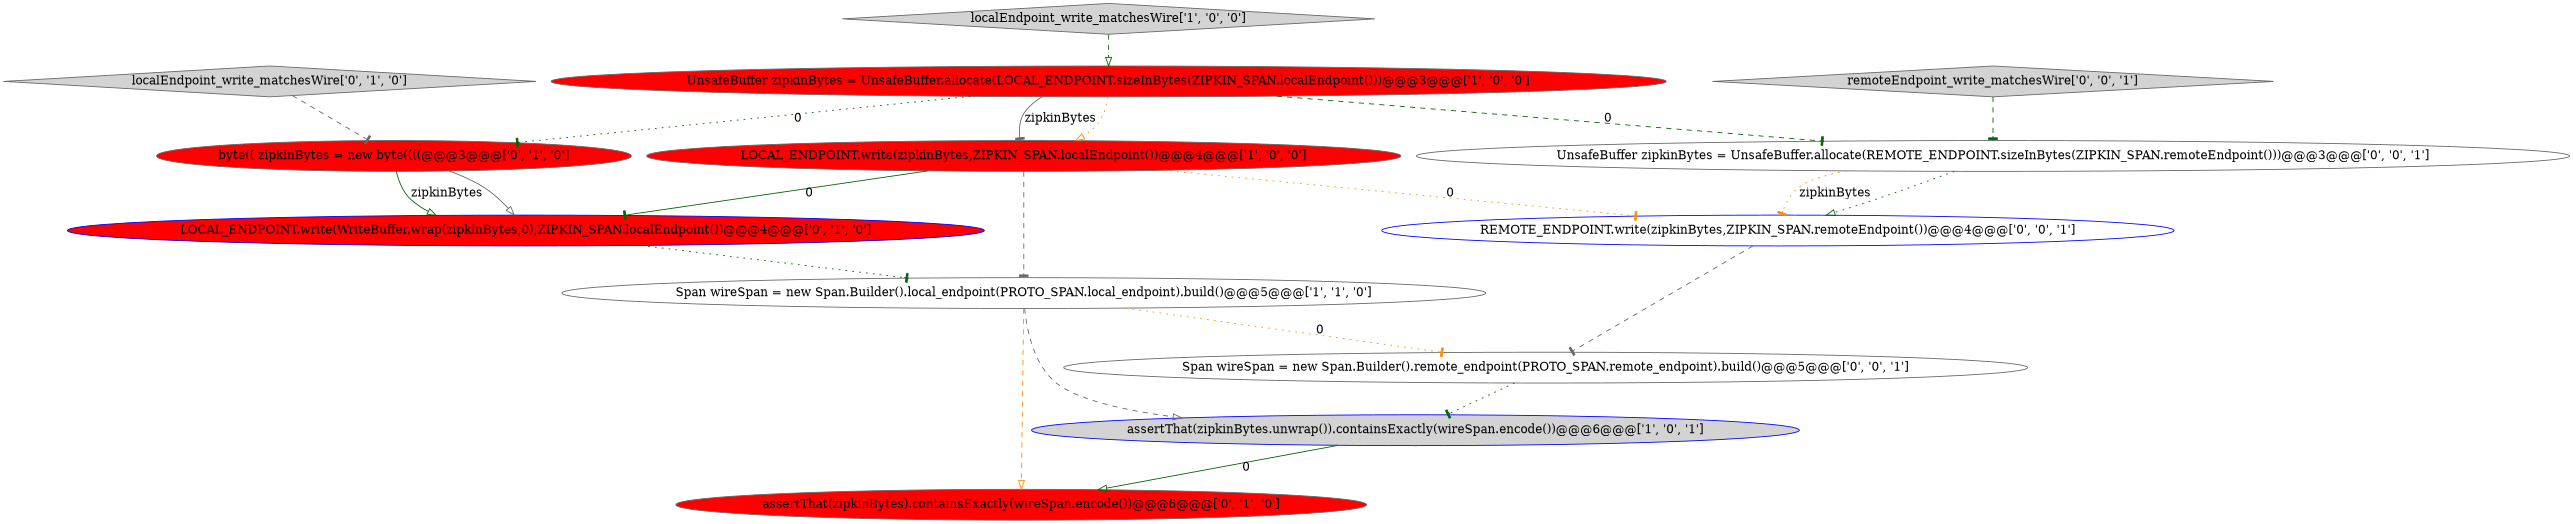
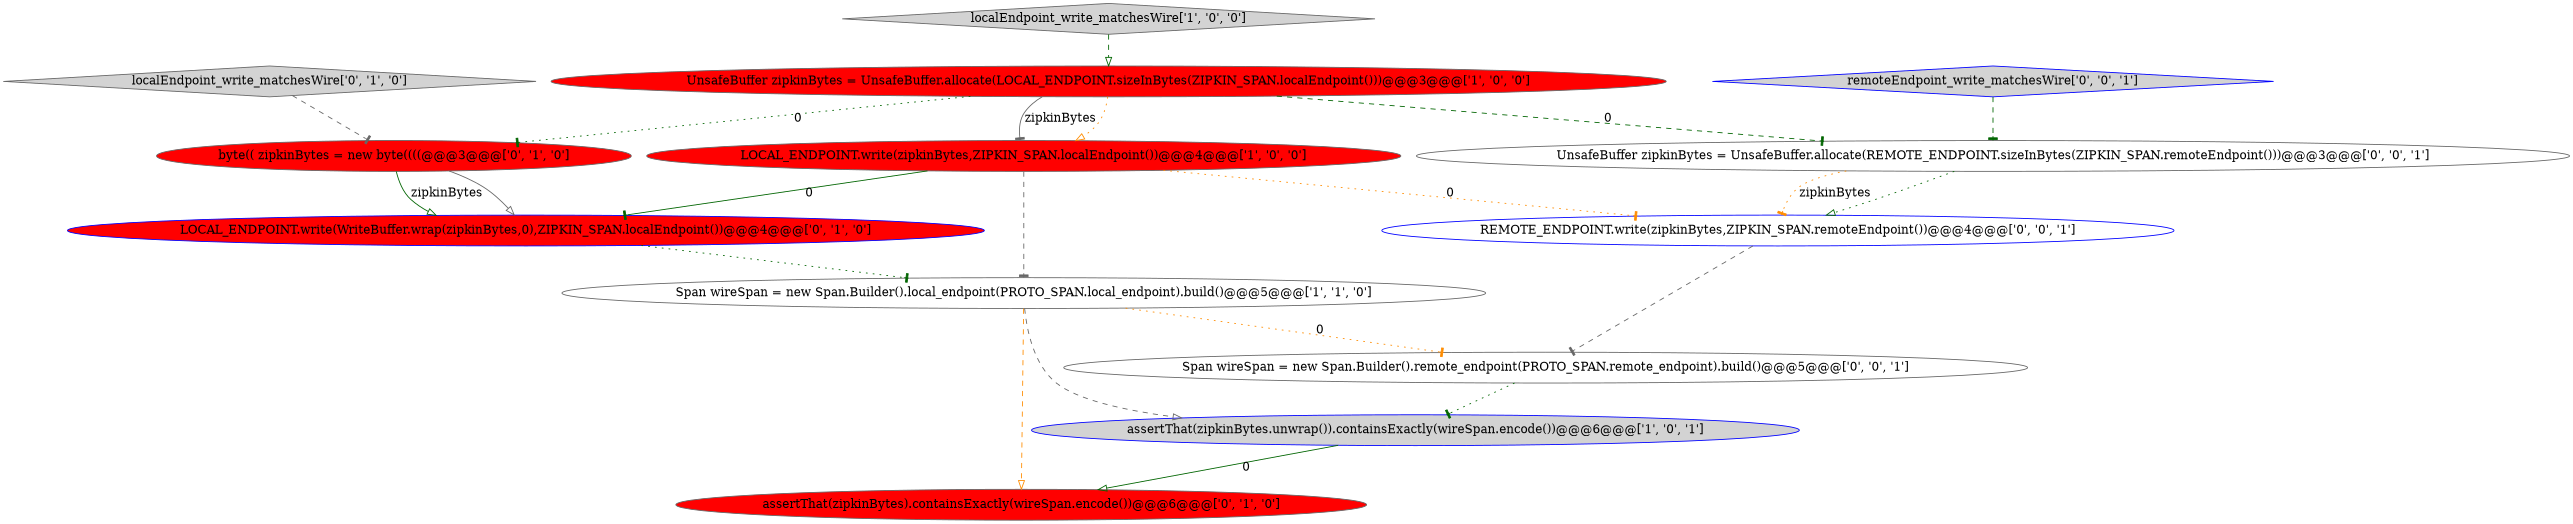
(1993, 81) -> (1993, 81)
